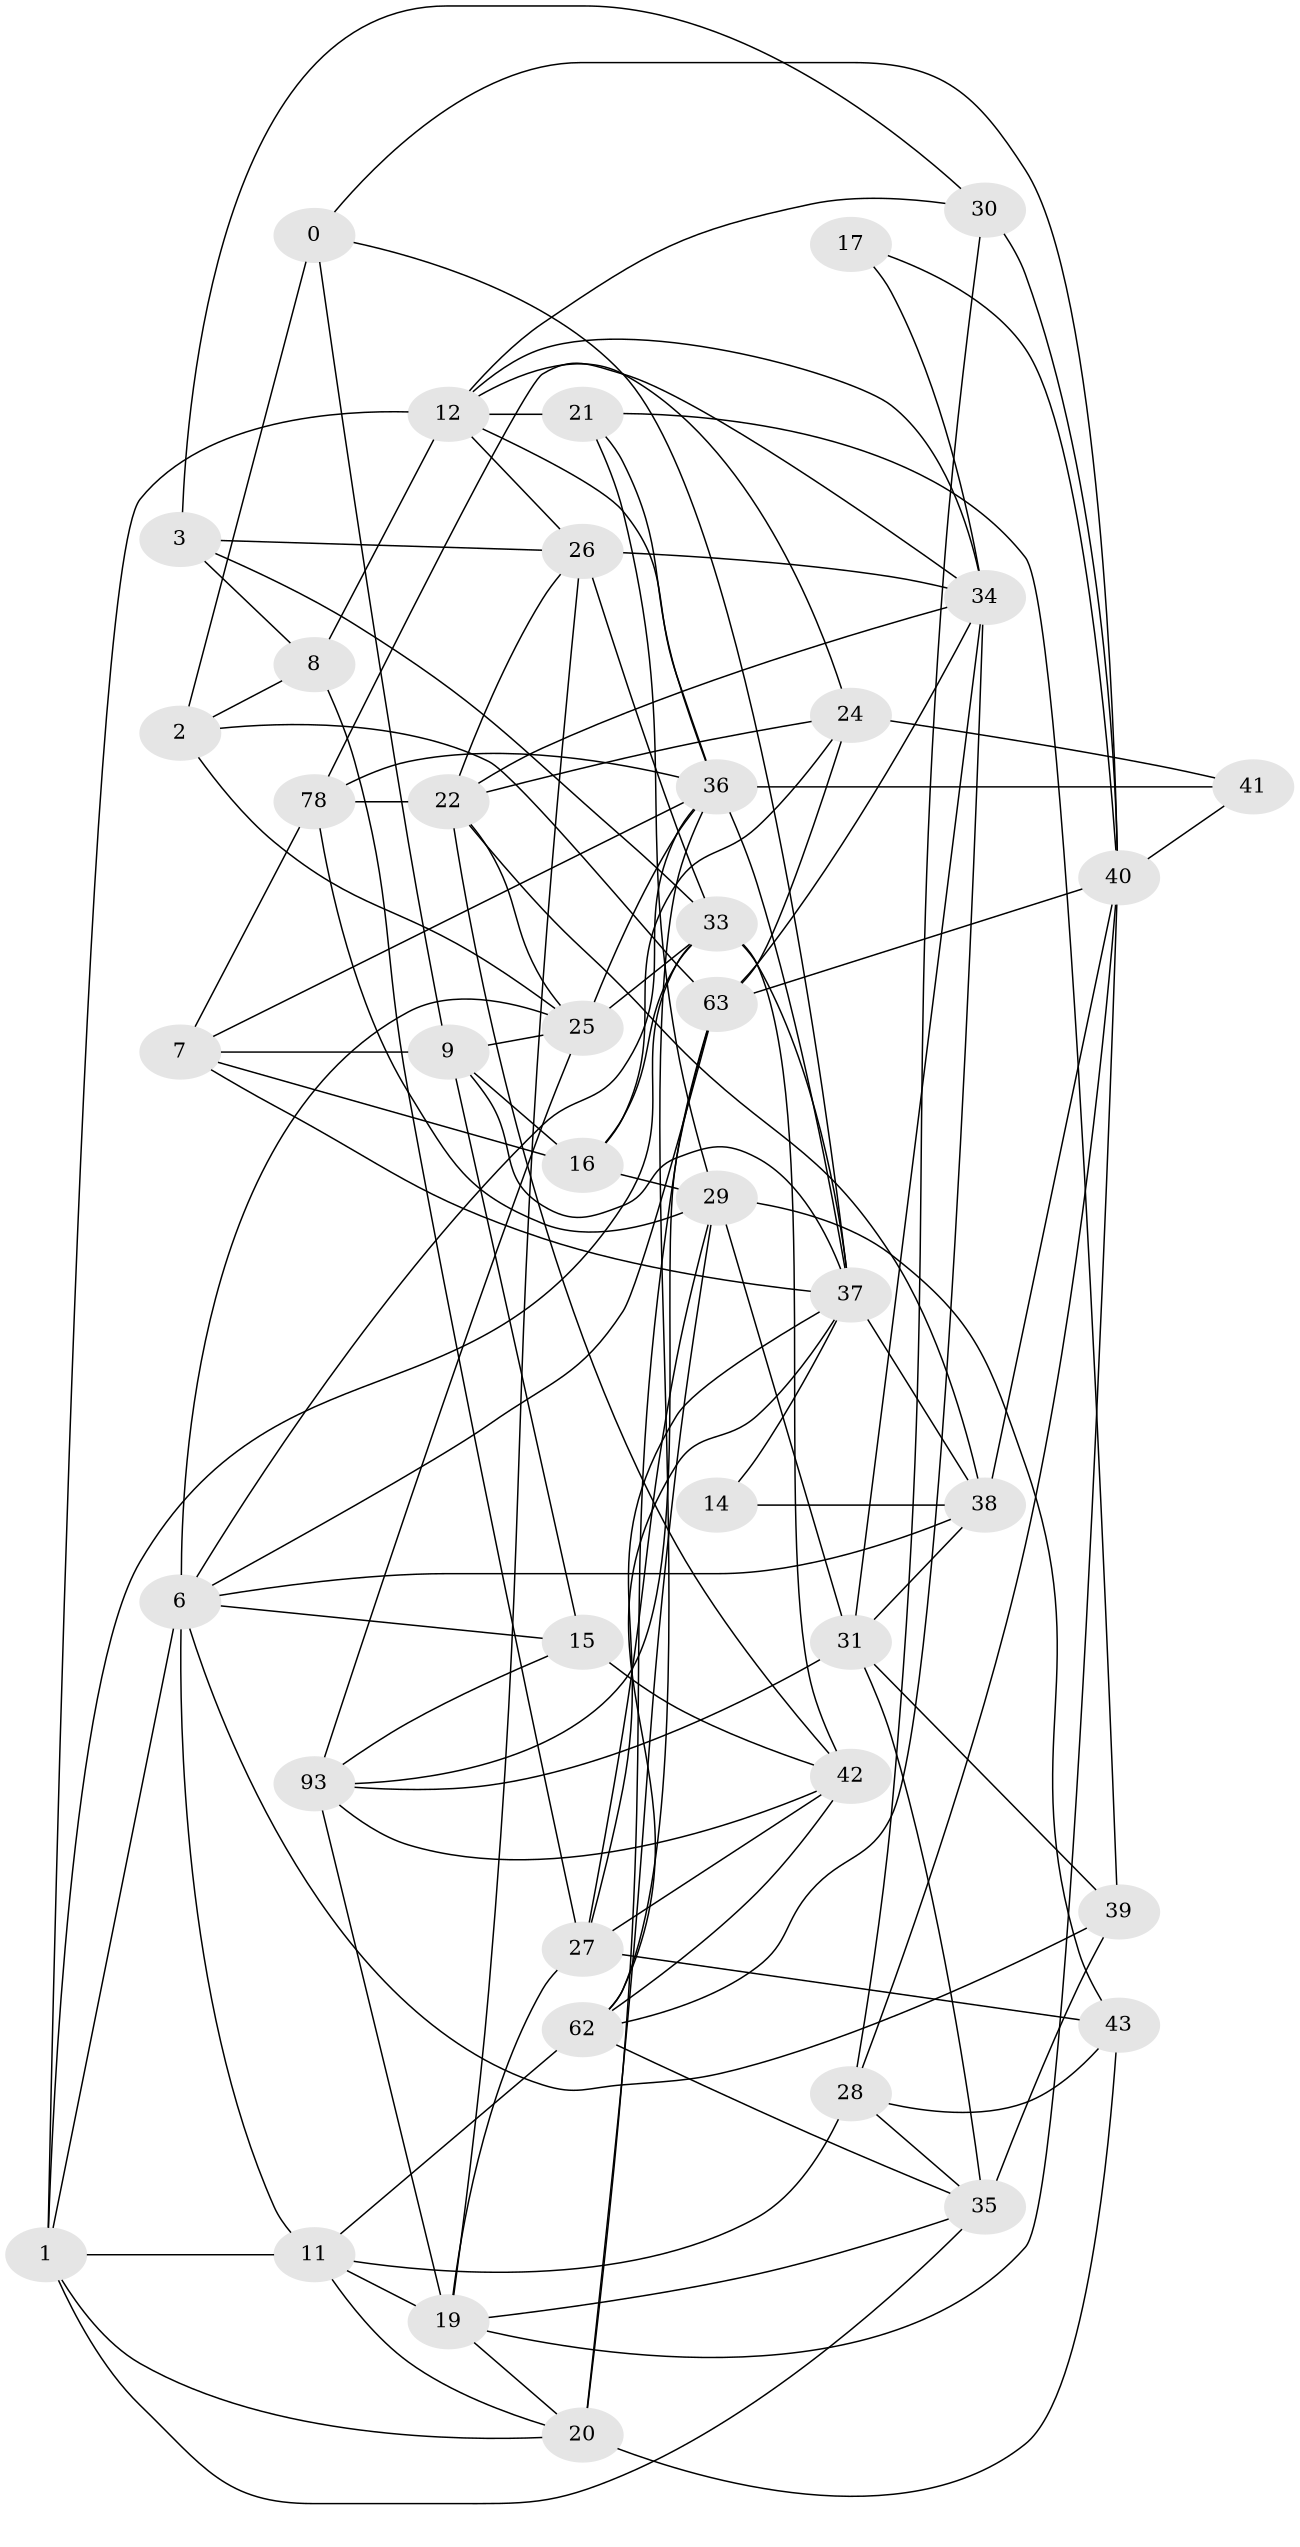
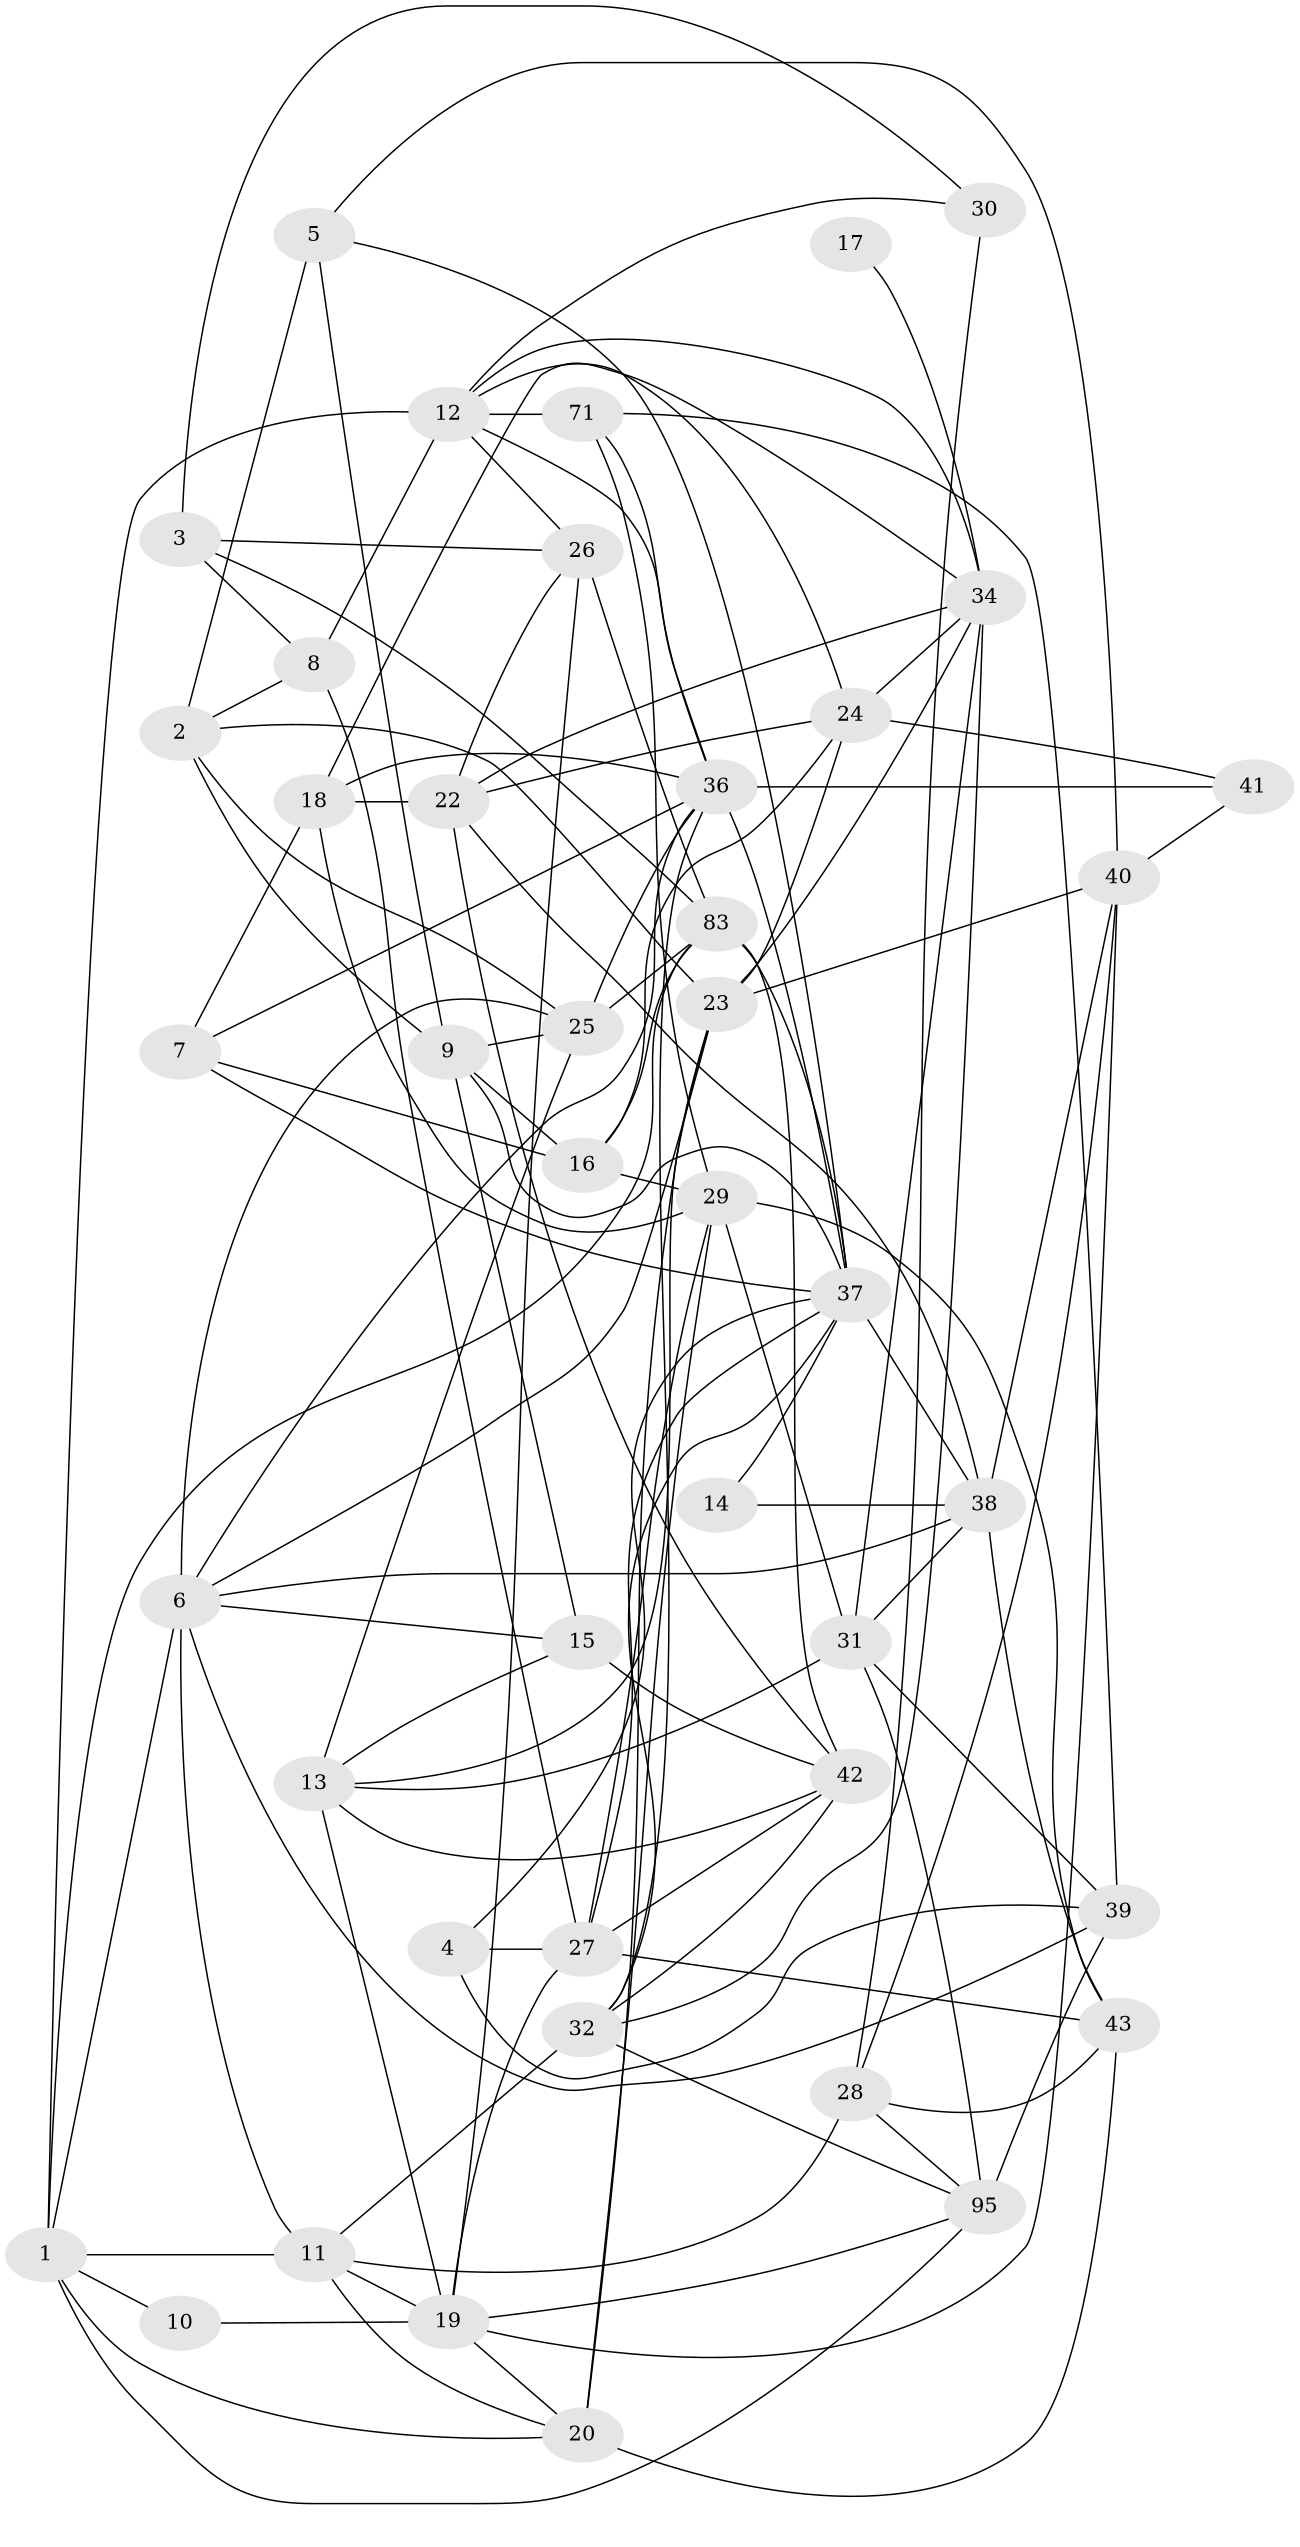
(314, 235) -> (314, 235)
(583, 414) -> (583, 414)
(1072, 496) -> none
(1084, 505) -> none
(778, 563) -> (918, 656)
(314, 802) -> (314, 802)
(516, 915) -> none
(717, 924) -> (717, 924)
(717, 1004) -> (717, 1004)
(315, 1052) -> (290, 910)
none -> (1029, 1771)
(314, 1784) -> (314, 1784)
none -> (449, 1949)
(583, 2030) -> (583, 2030)
(985, 2207) -> (985, 2207)
none -> (180, 2323)
